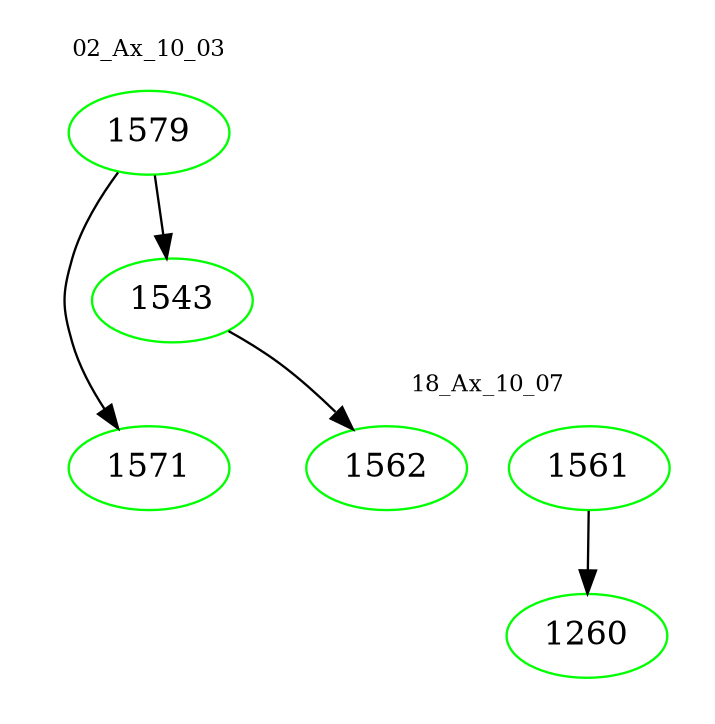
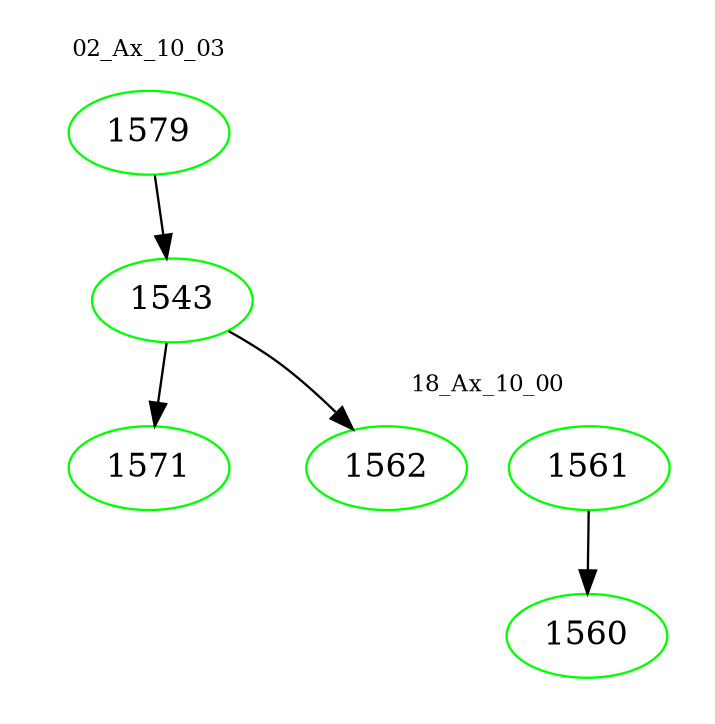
(65, 289) -> (162, 373)
(488, 385) -> (488, 385)
(587, 636) -> (587, 636)
